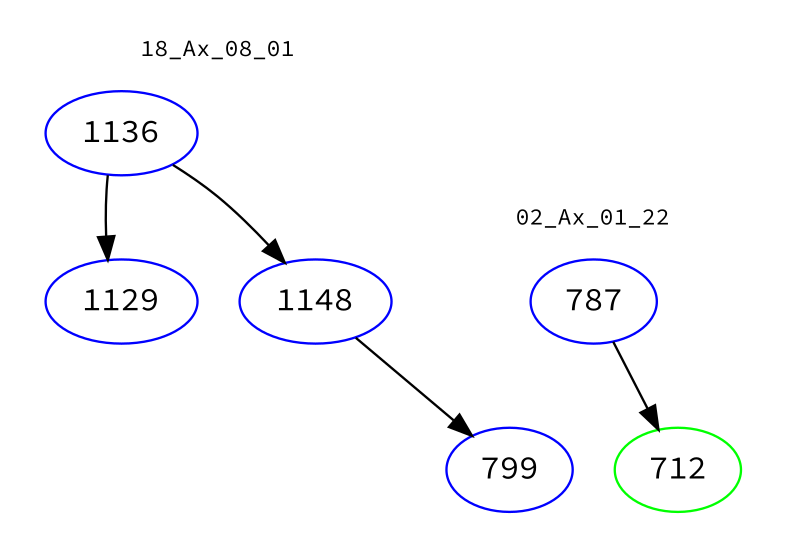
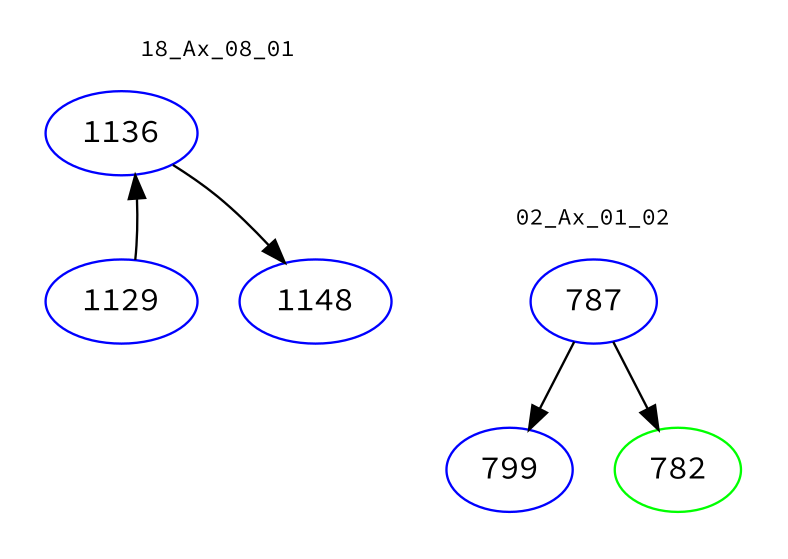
(106, 206) -> (137, 230)
(594, 219) -> (594, 219)
(405, 379) -> (557, 375)
(678, 470) -> (678, 470)
